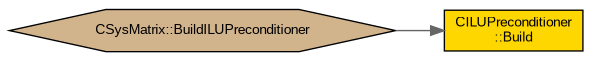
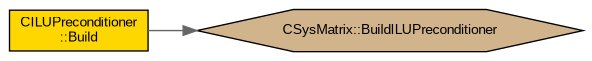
(413, 31) -> (166, 31)
